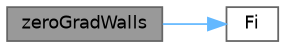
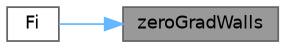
(185, 24) -> (82, 24)
